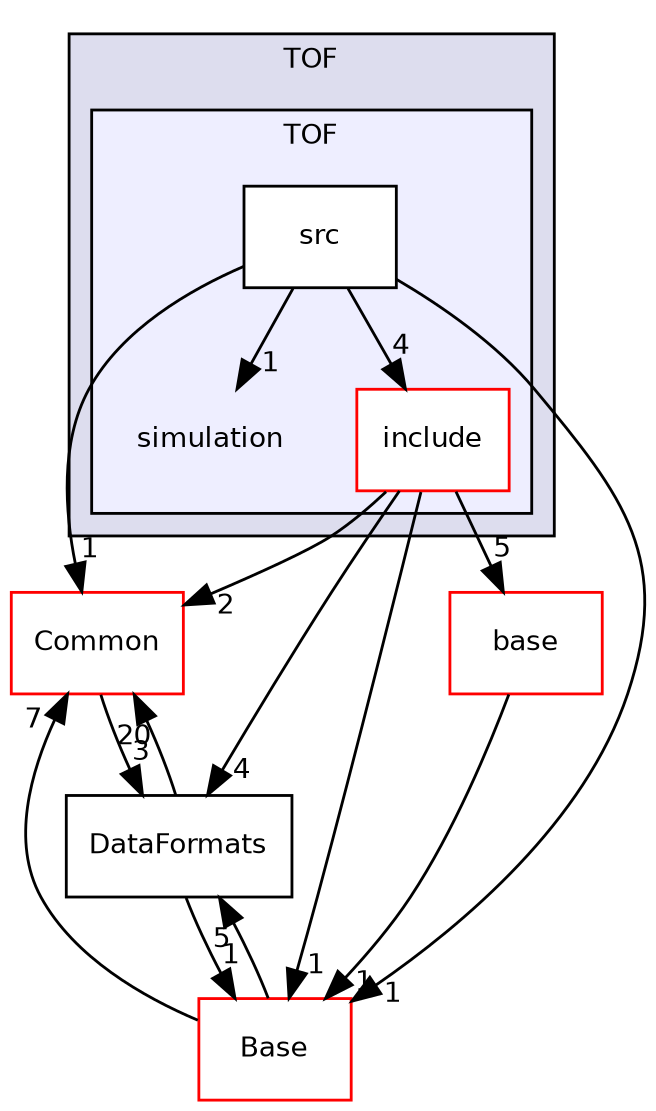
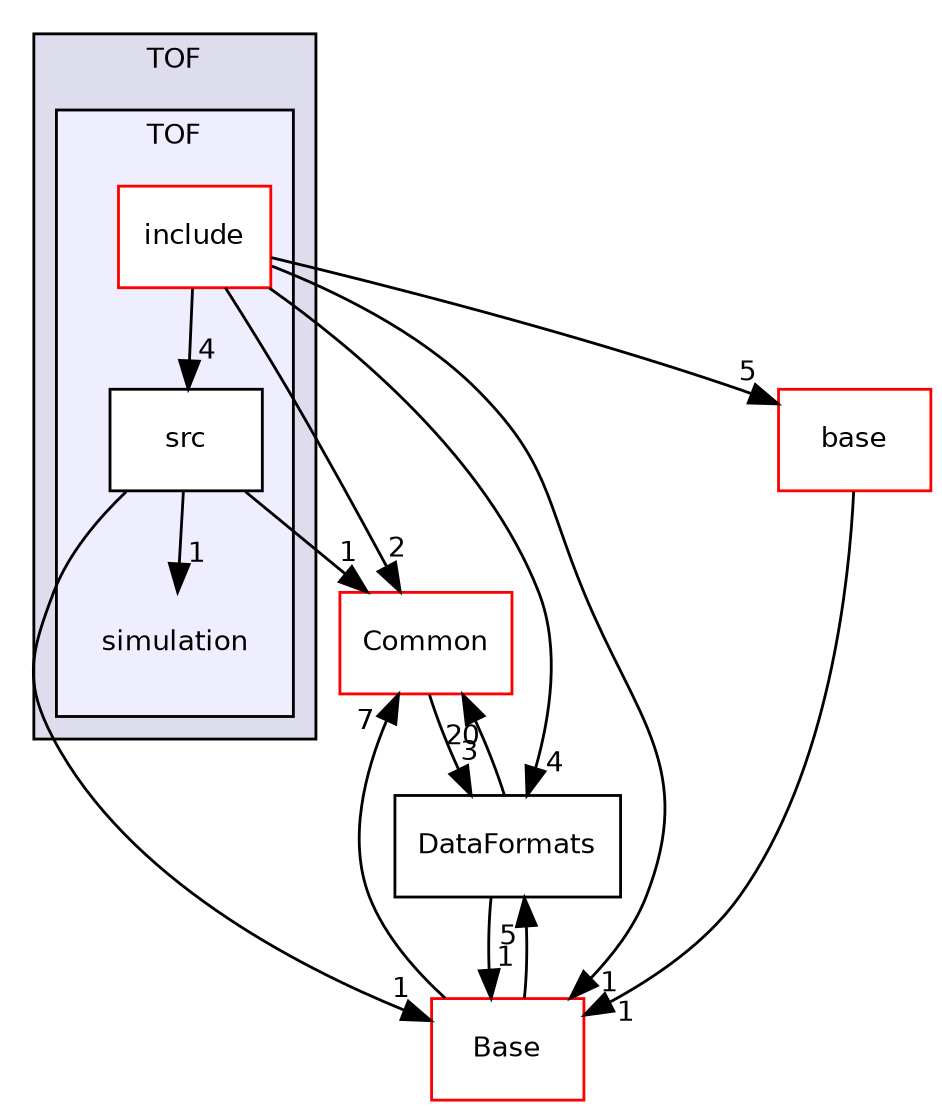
(370, 326) -> (191, 325)
